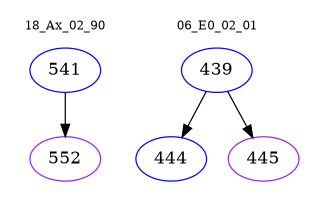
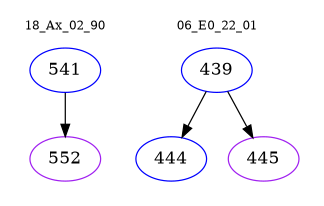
(217, 26) -> (217, 26)
